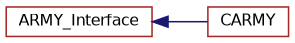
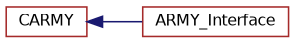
(188, 22) -> (123, 22)
